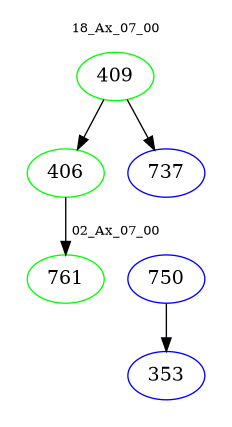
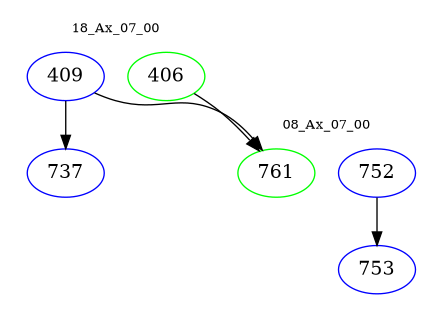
(115, 76) -> (66, 76)
(94, 118) -> (179, 103)
(116, 231) -> (327, 125)
(166, 279) -> (377, 173)
(166, 376) -> (377, 270)
